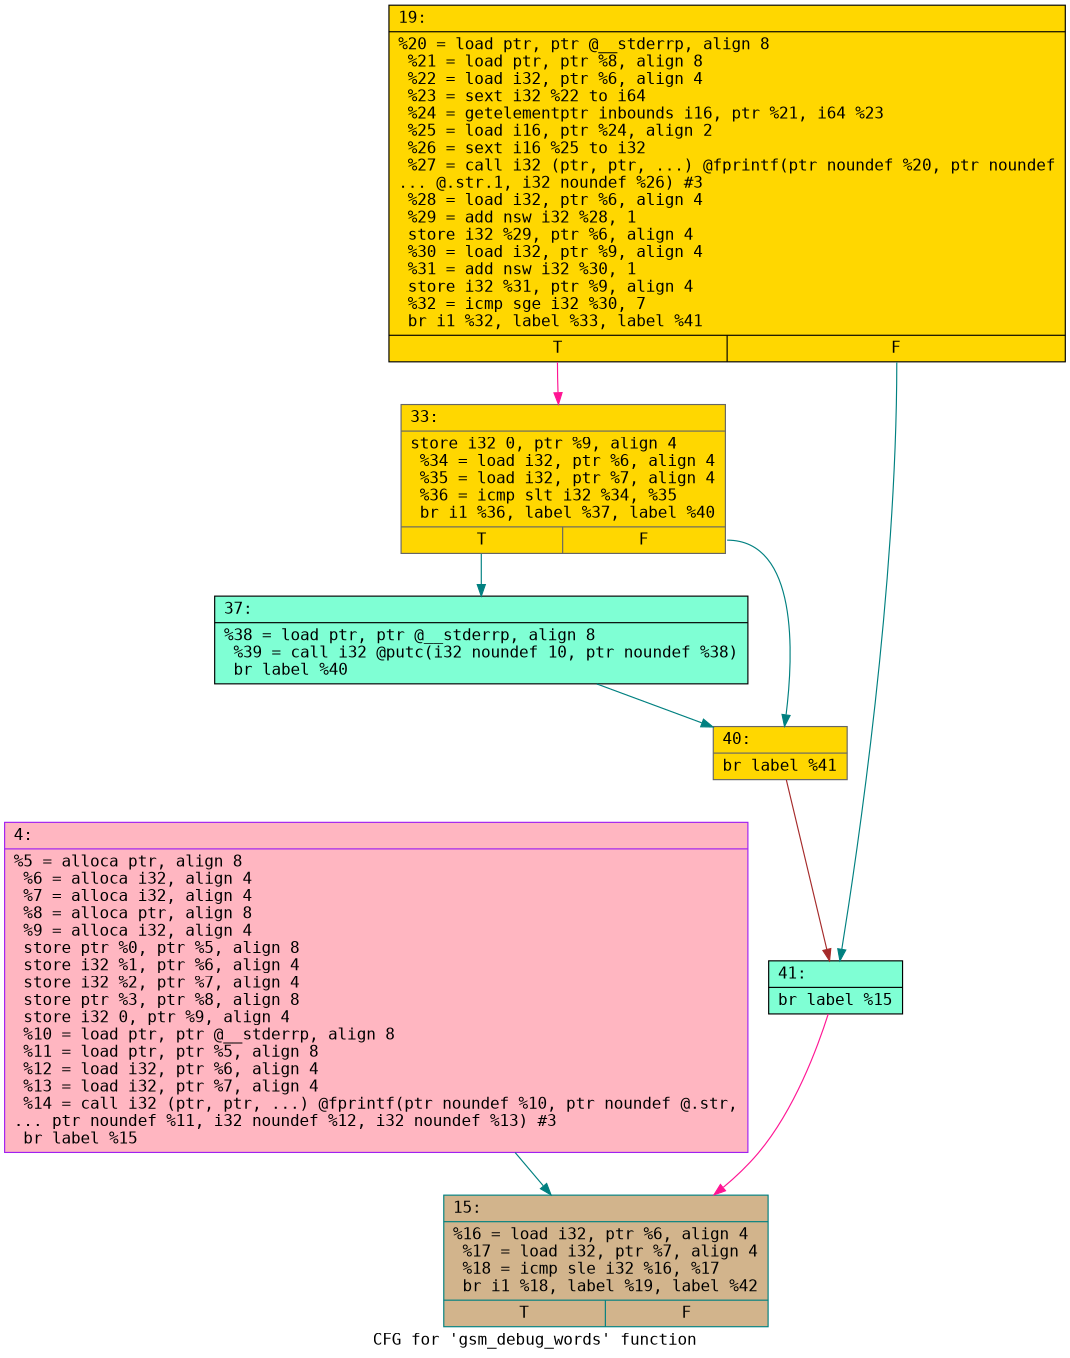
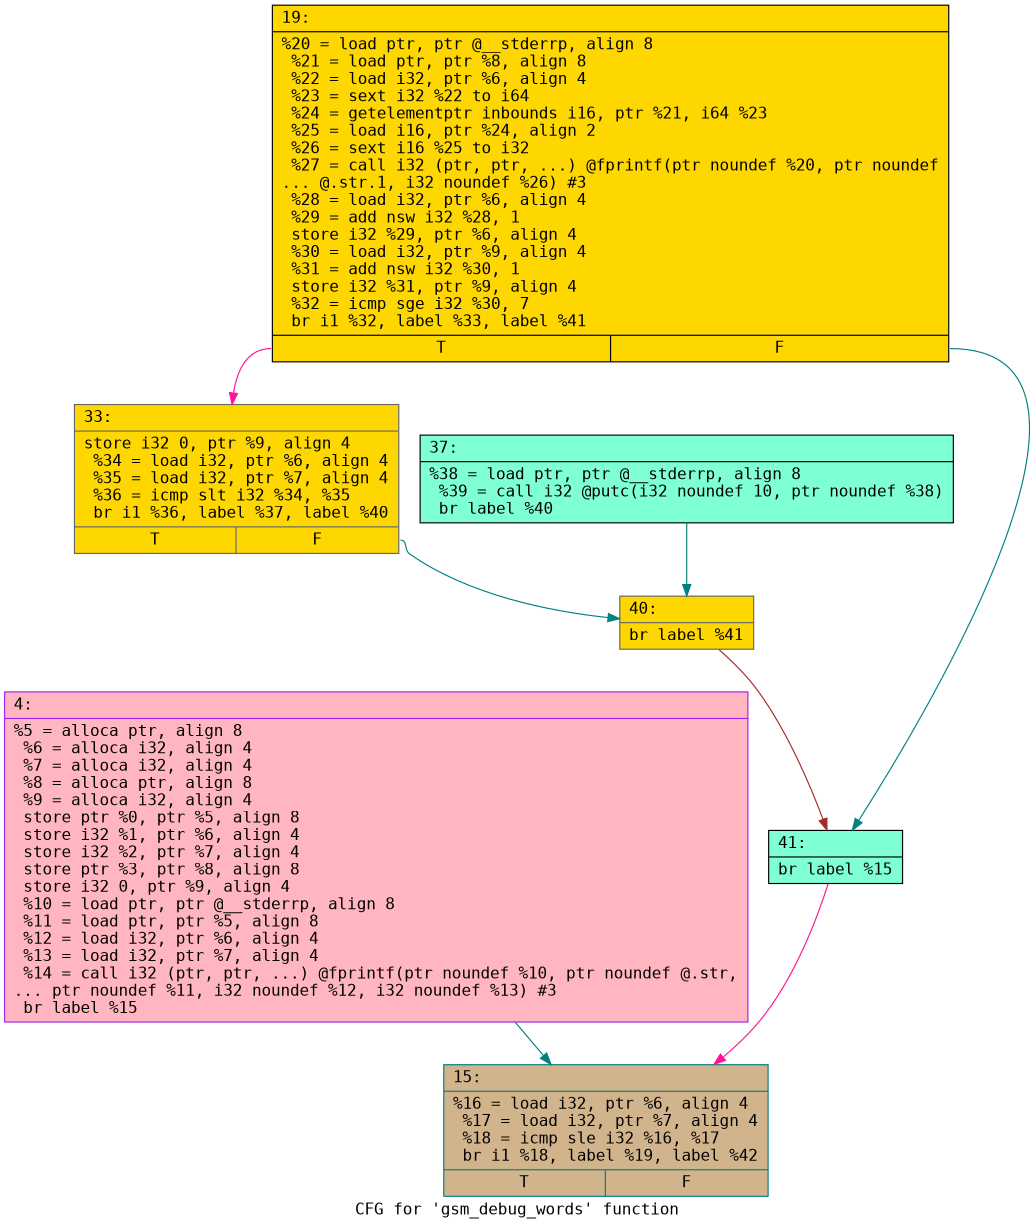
(481, 569) -> none
